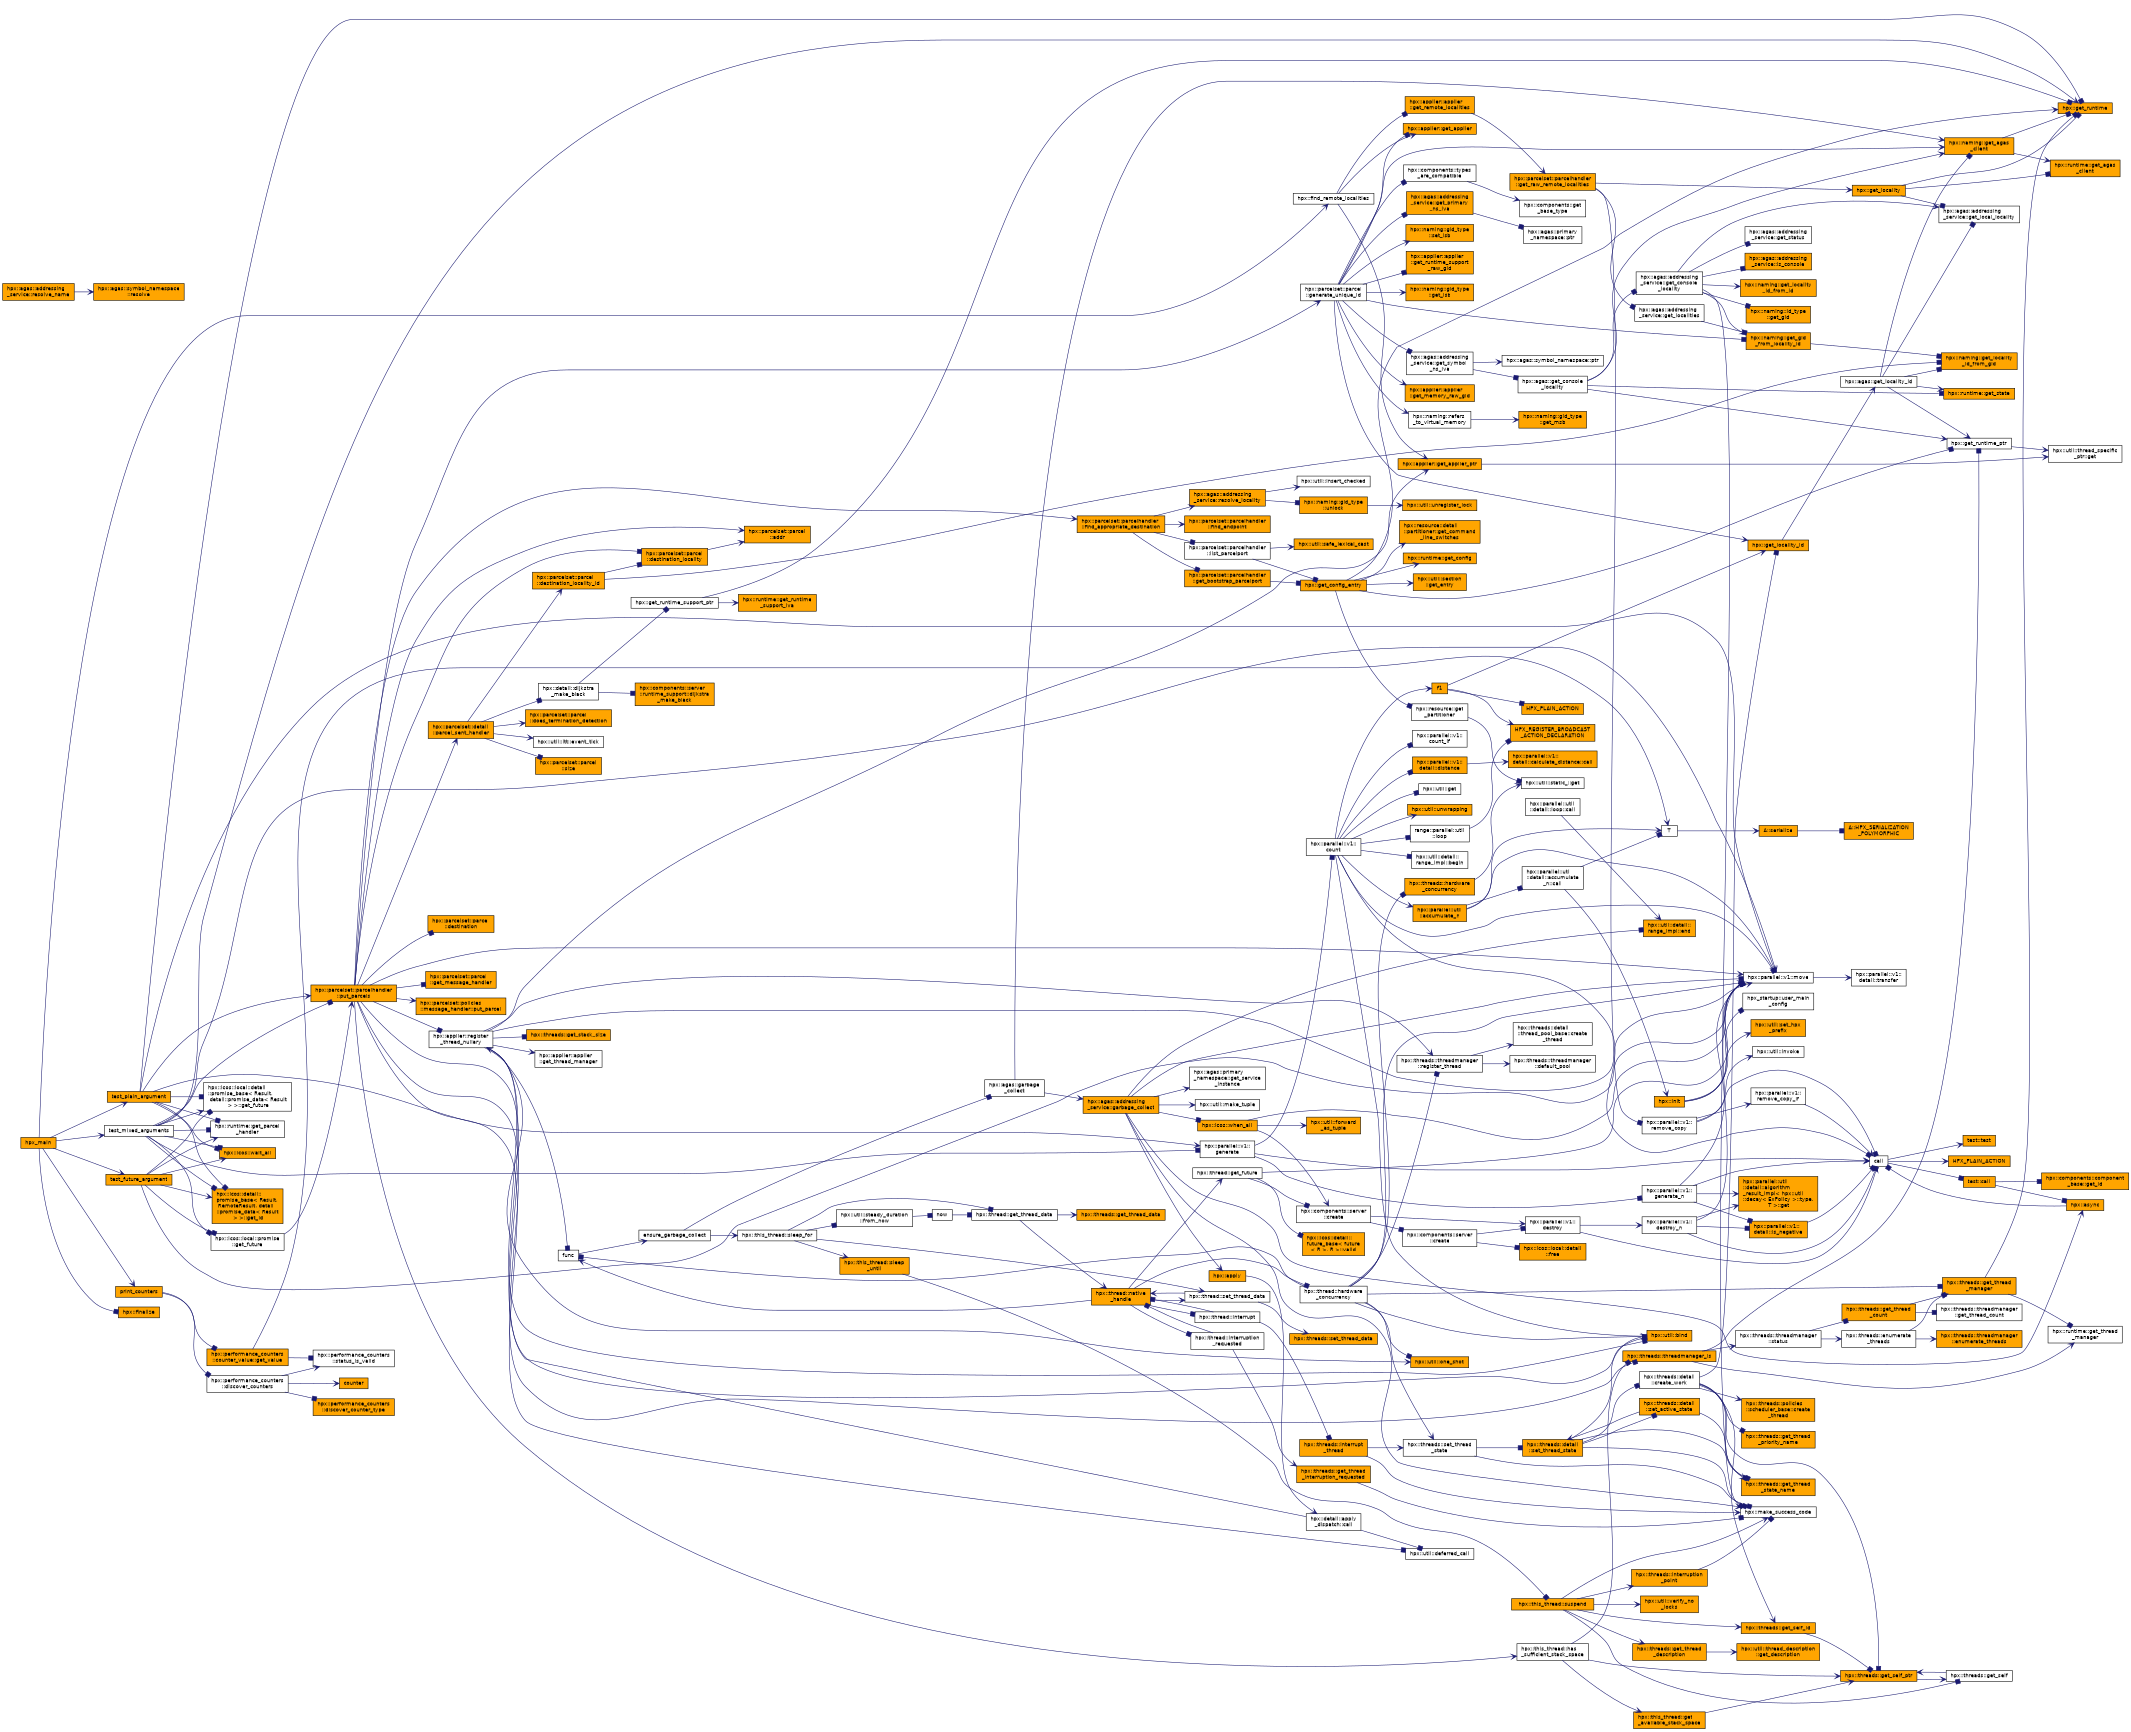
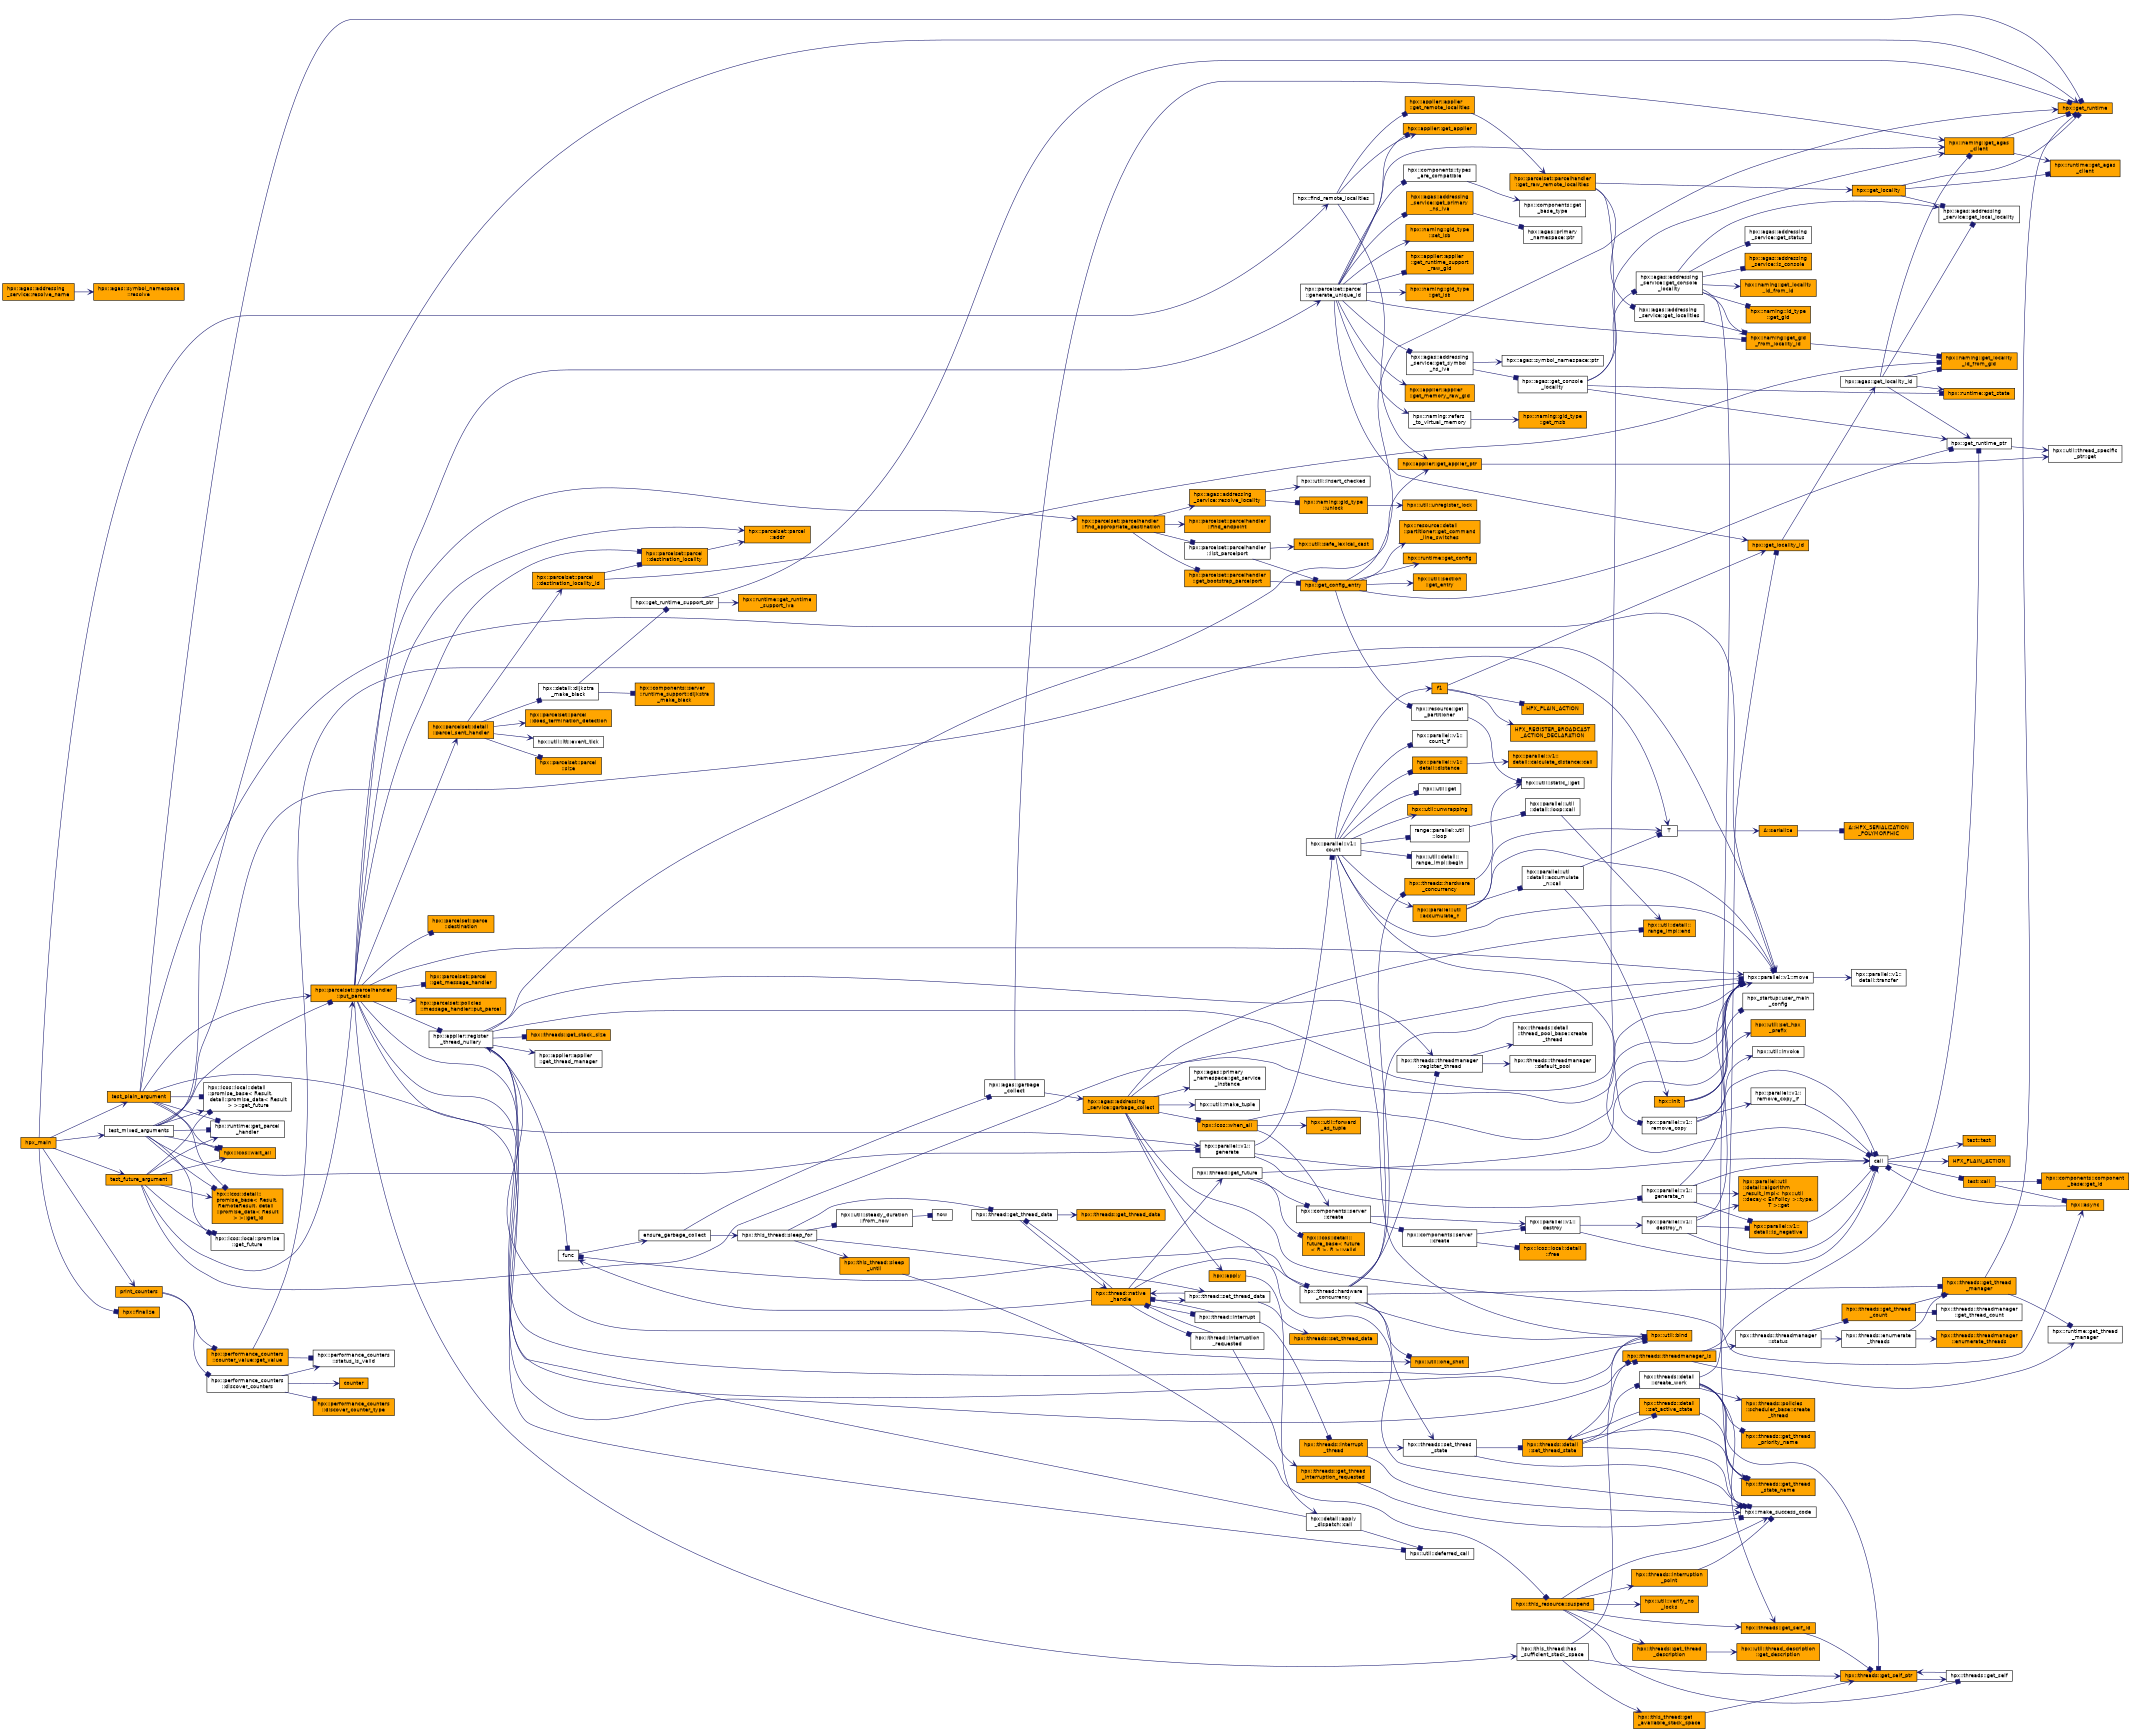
(1492, 789) -> (1495, 821)
(330, 1125) -> (310, 1227)
(959, 1215) -> (1071, 1255)
(1553, 1604) -> (1553, 1604)
